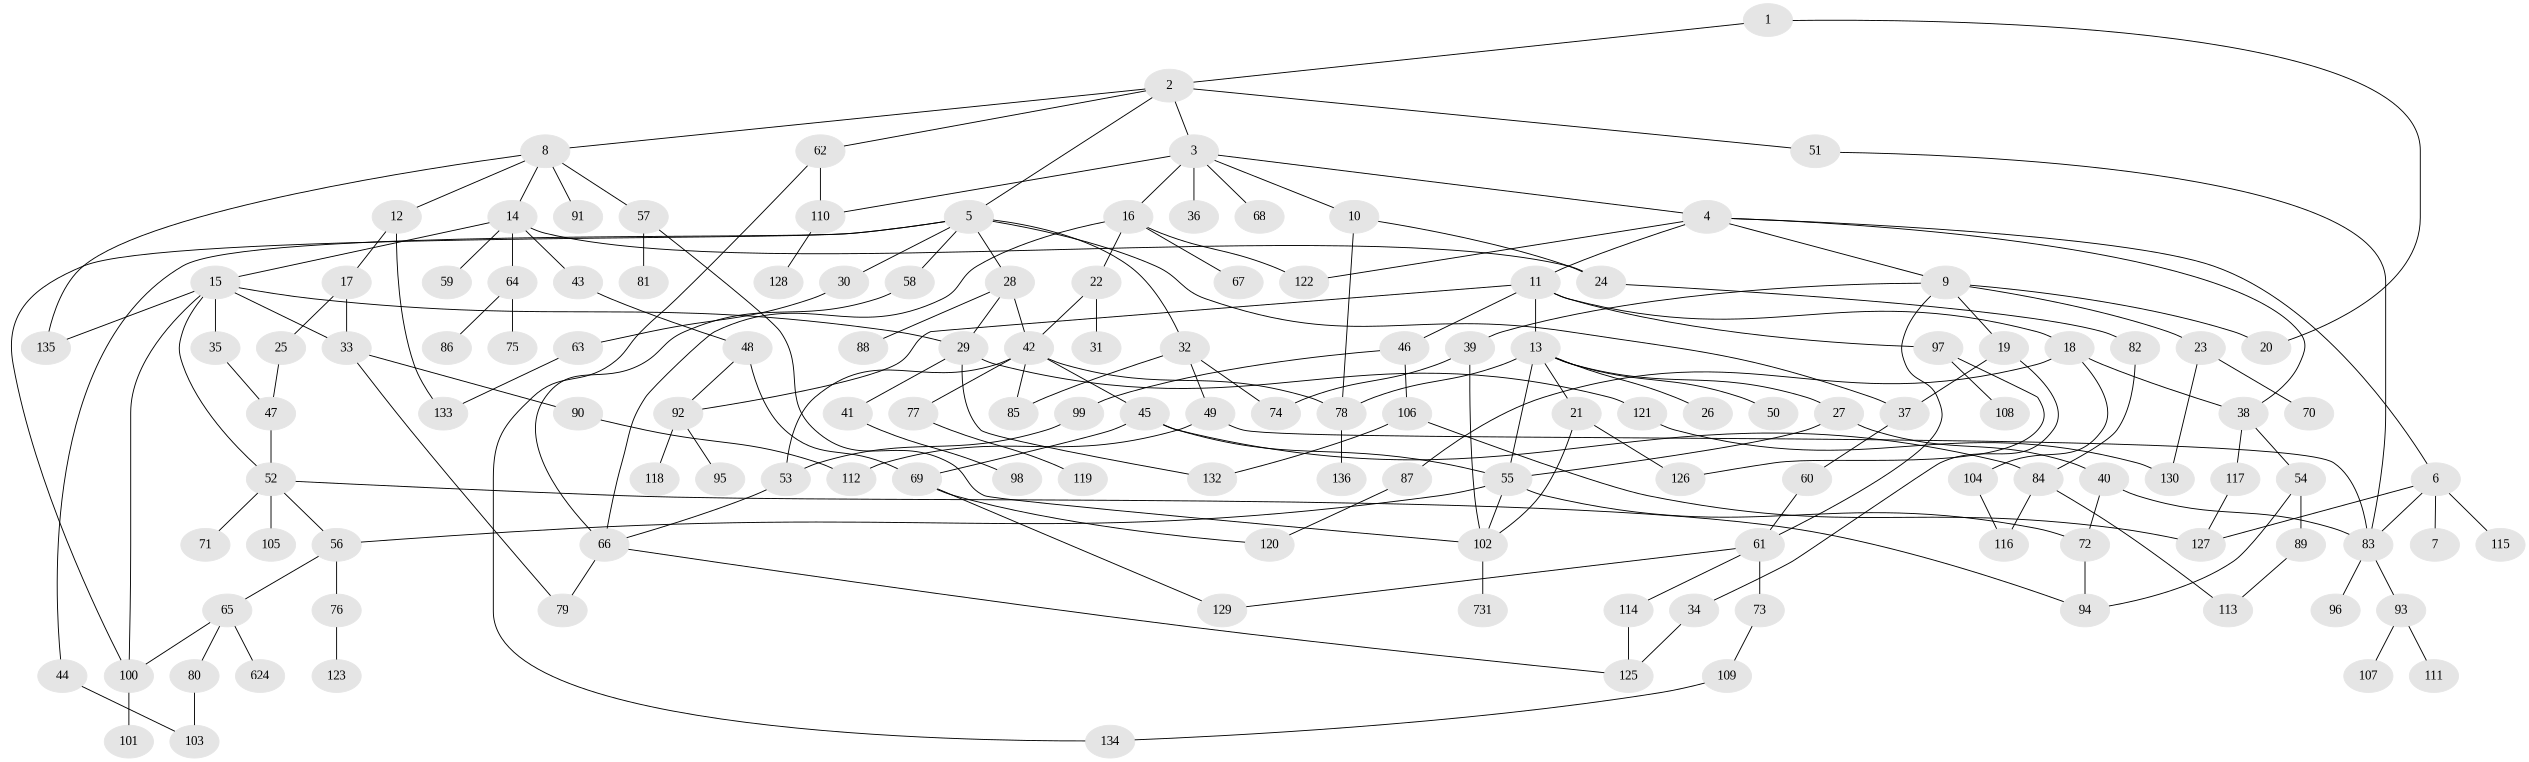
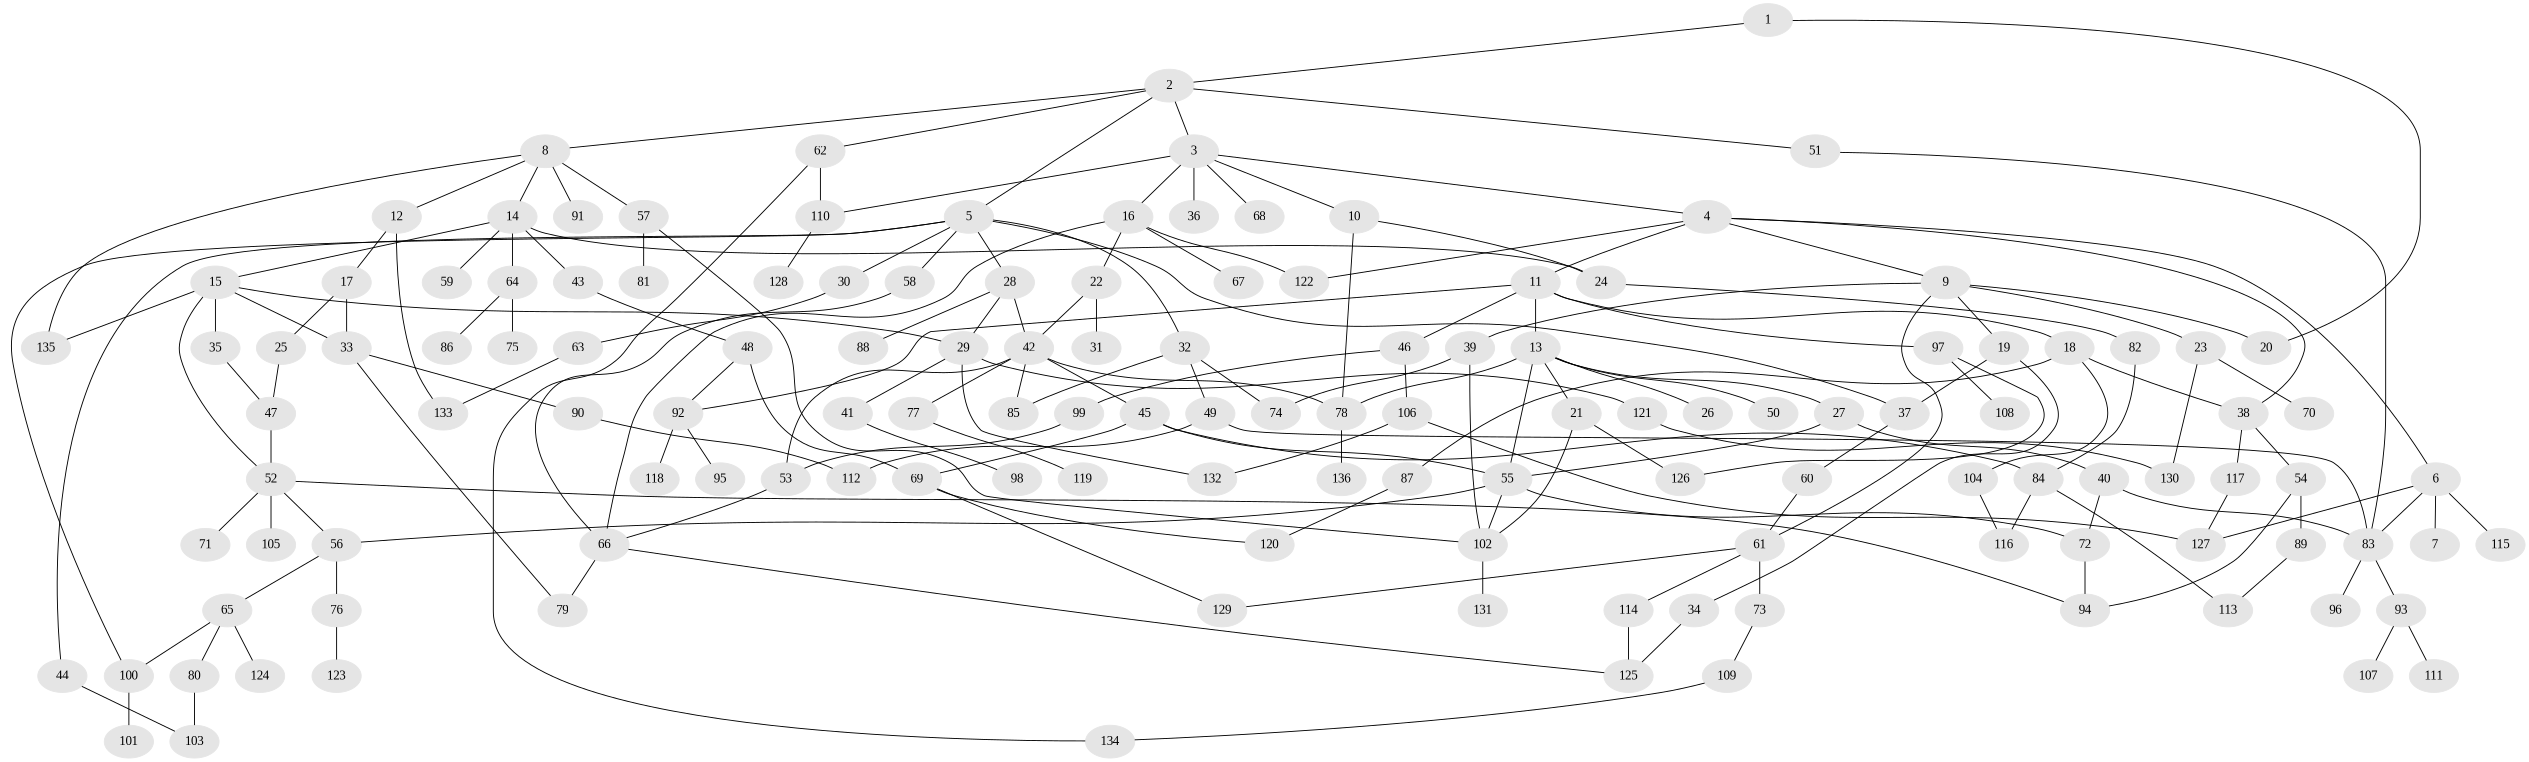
(131, 466) -> none
(1483, 610) -> (1483, 610)
(260, 676) -> (260, 676)
